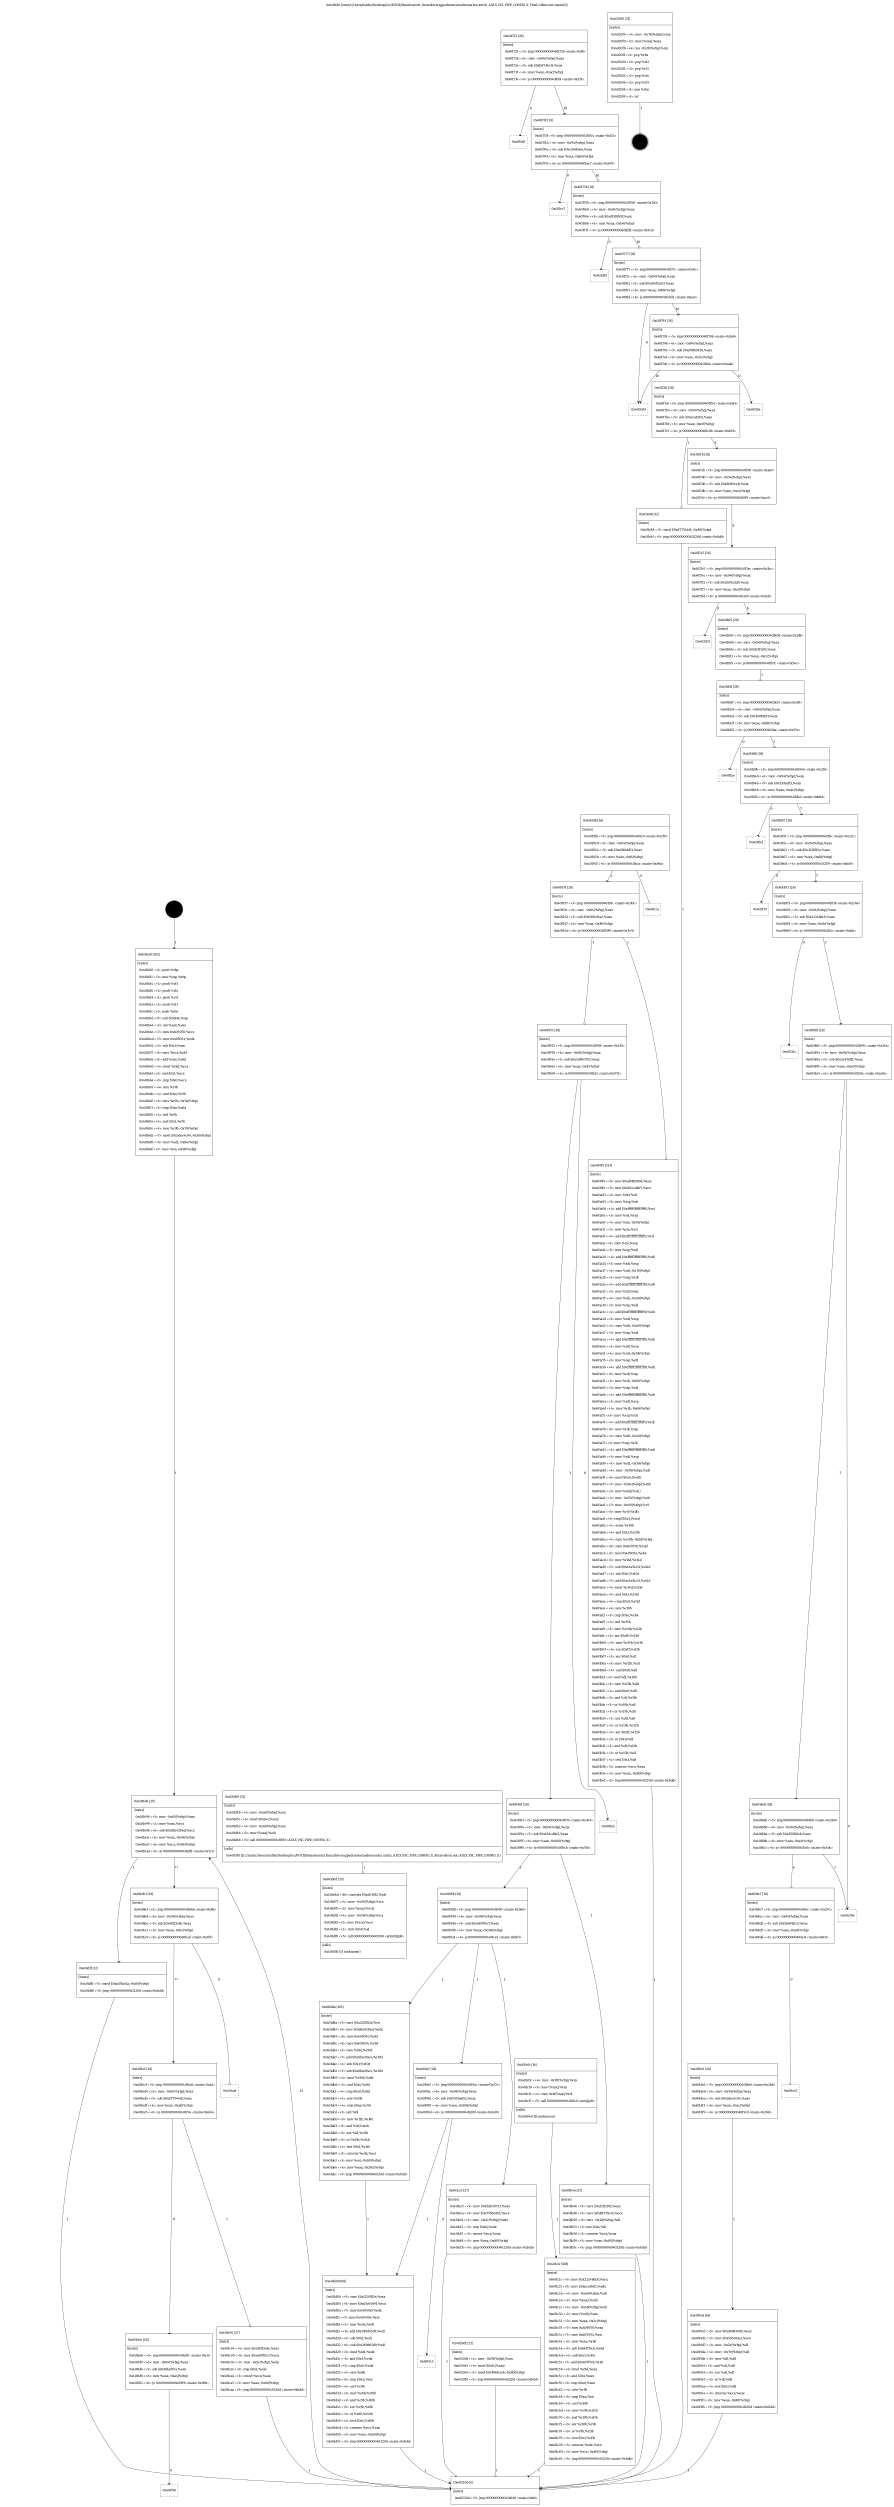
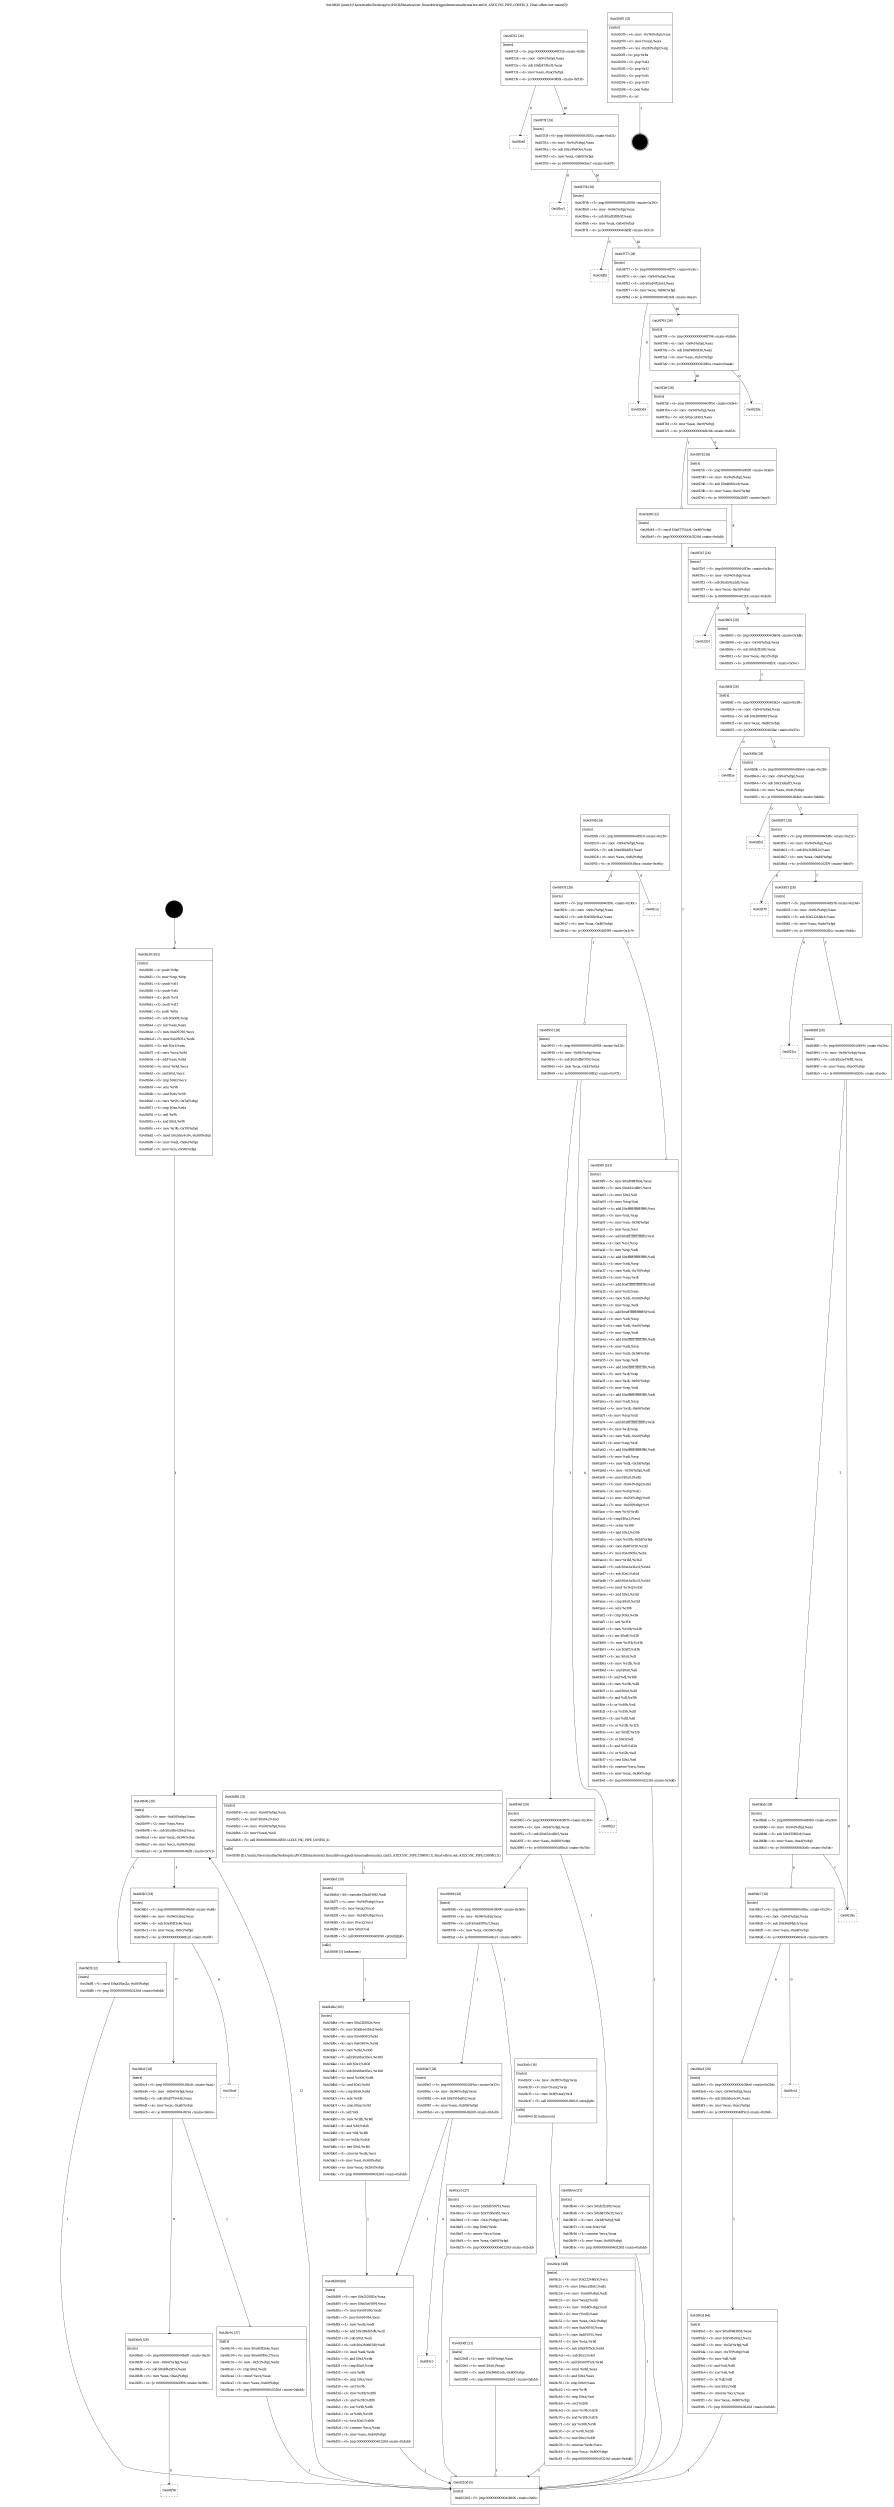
(648, 384) -> (695, 375)
(176, 1868) -> (176, 1868)
(433, 1972) -> (364, 1978)
none -> (761, 2002)
